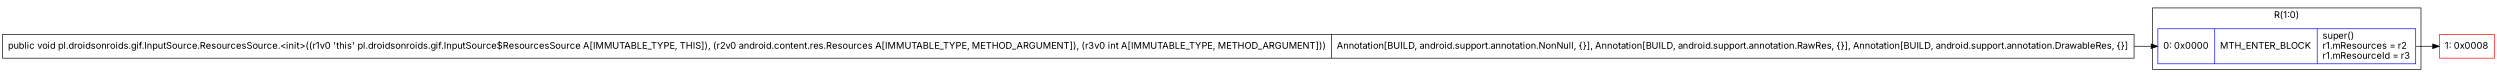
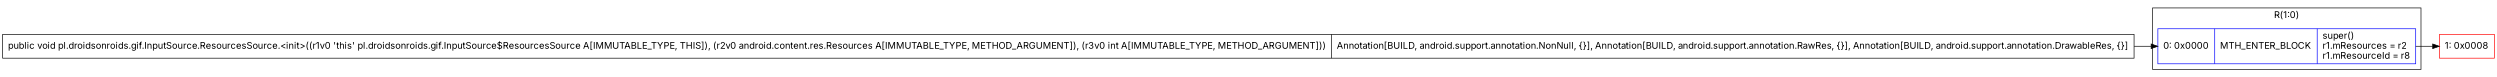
(2366, 56) -> (2366, 56)
